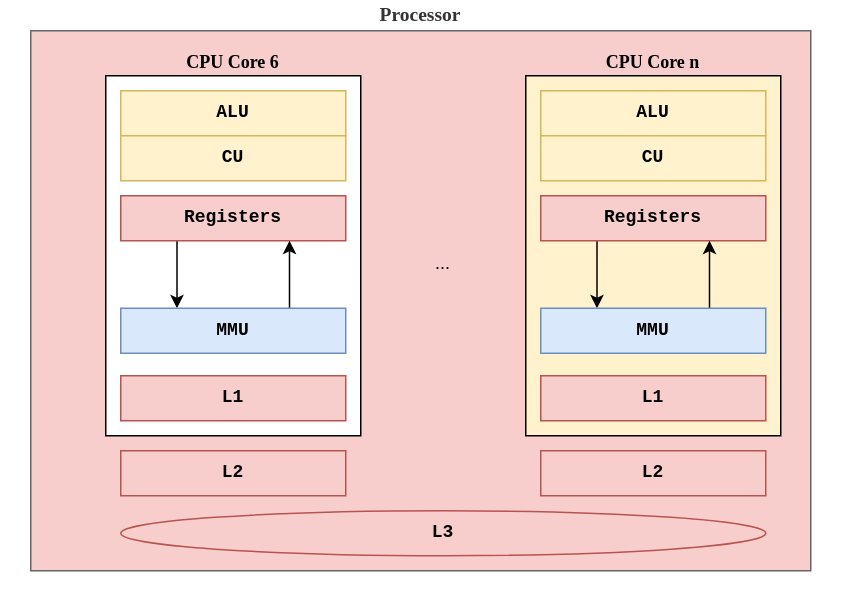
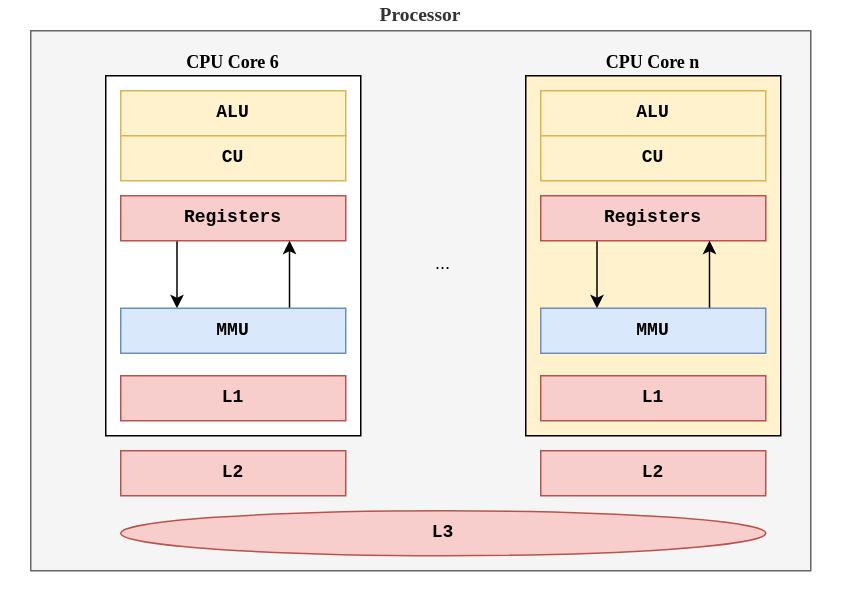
(421, 301) -> (421, 301)
